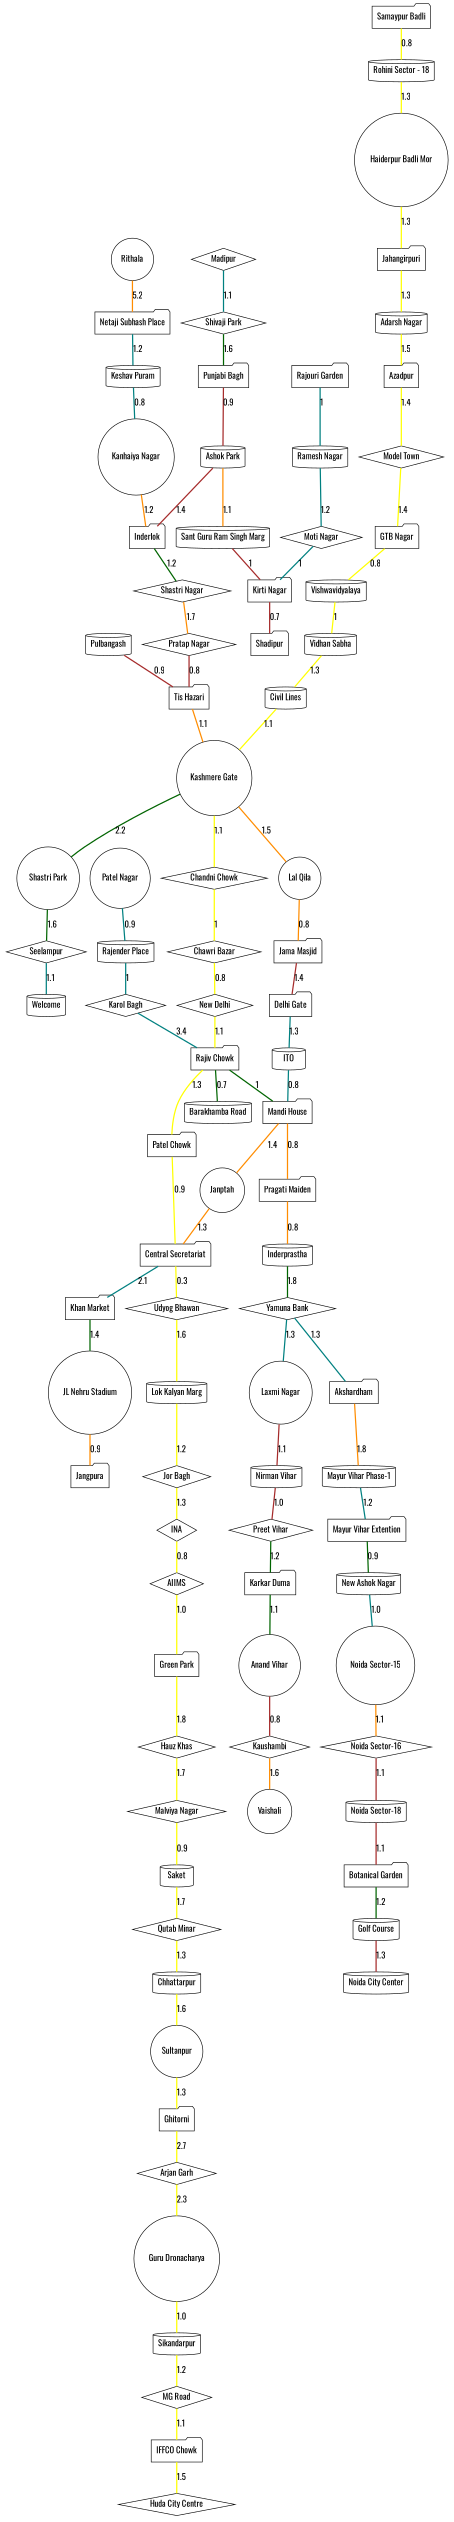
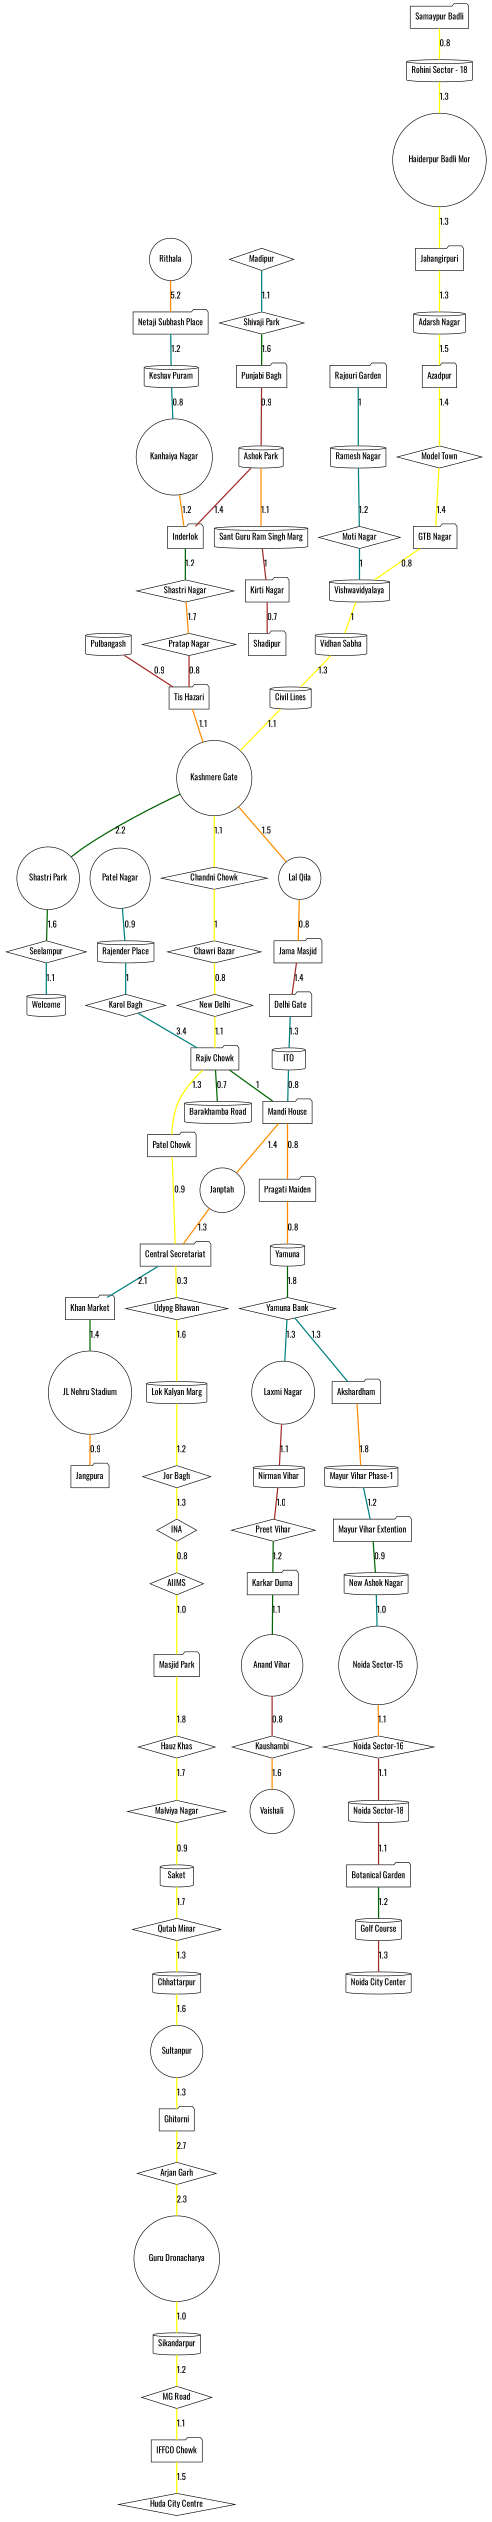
(297, 563) -> (359, 564)
(287, 1255) -> (287, 1255)
(177, 1665) -> (177, 1665)
